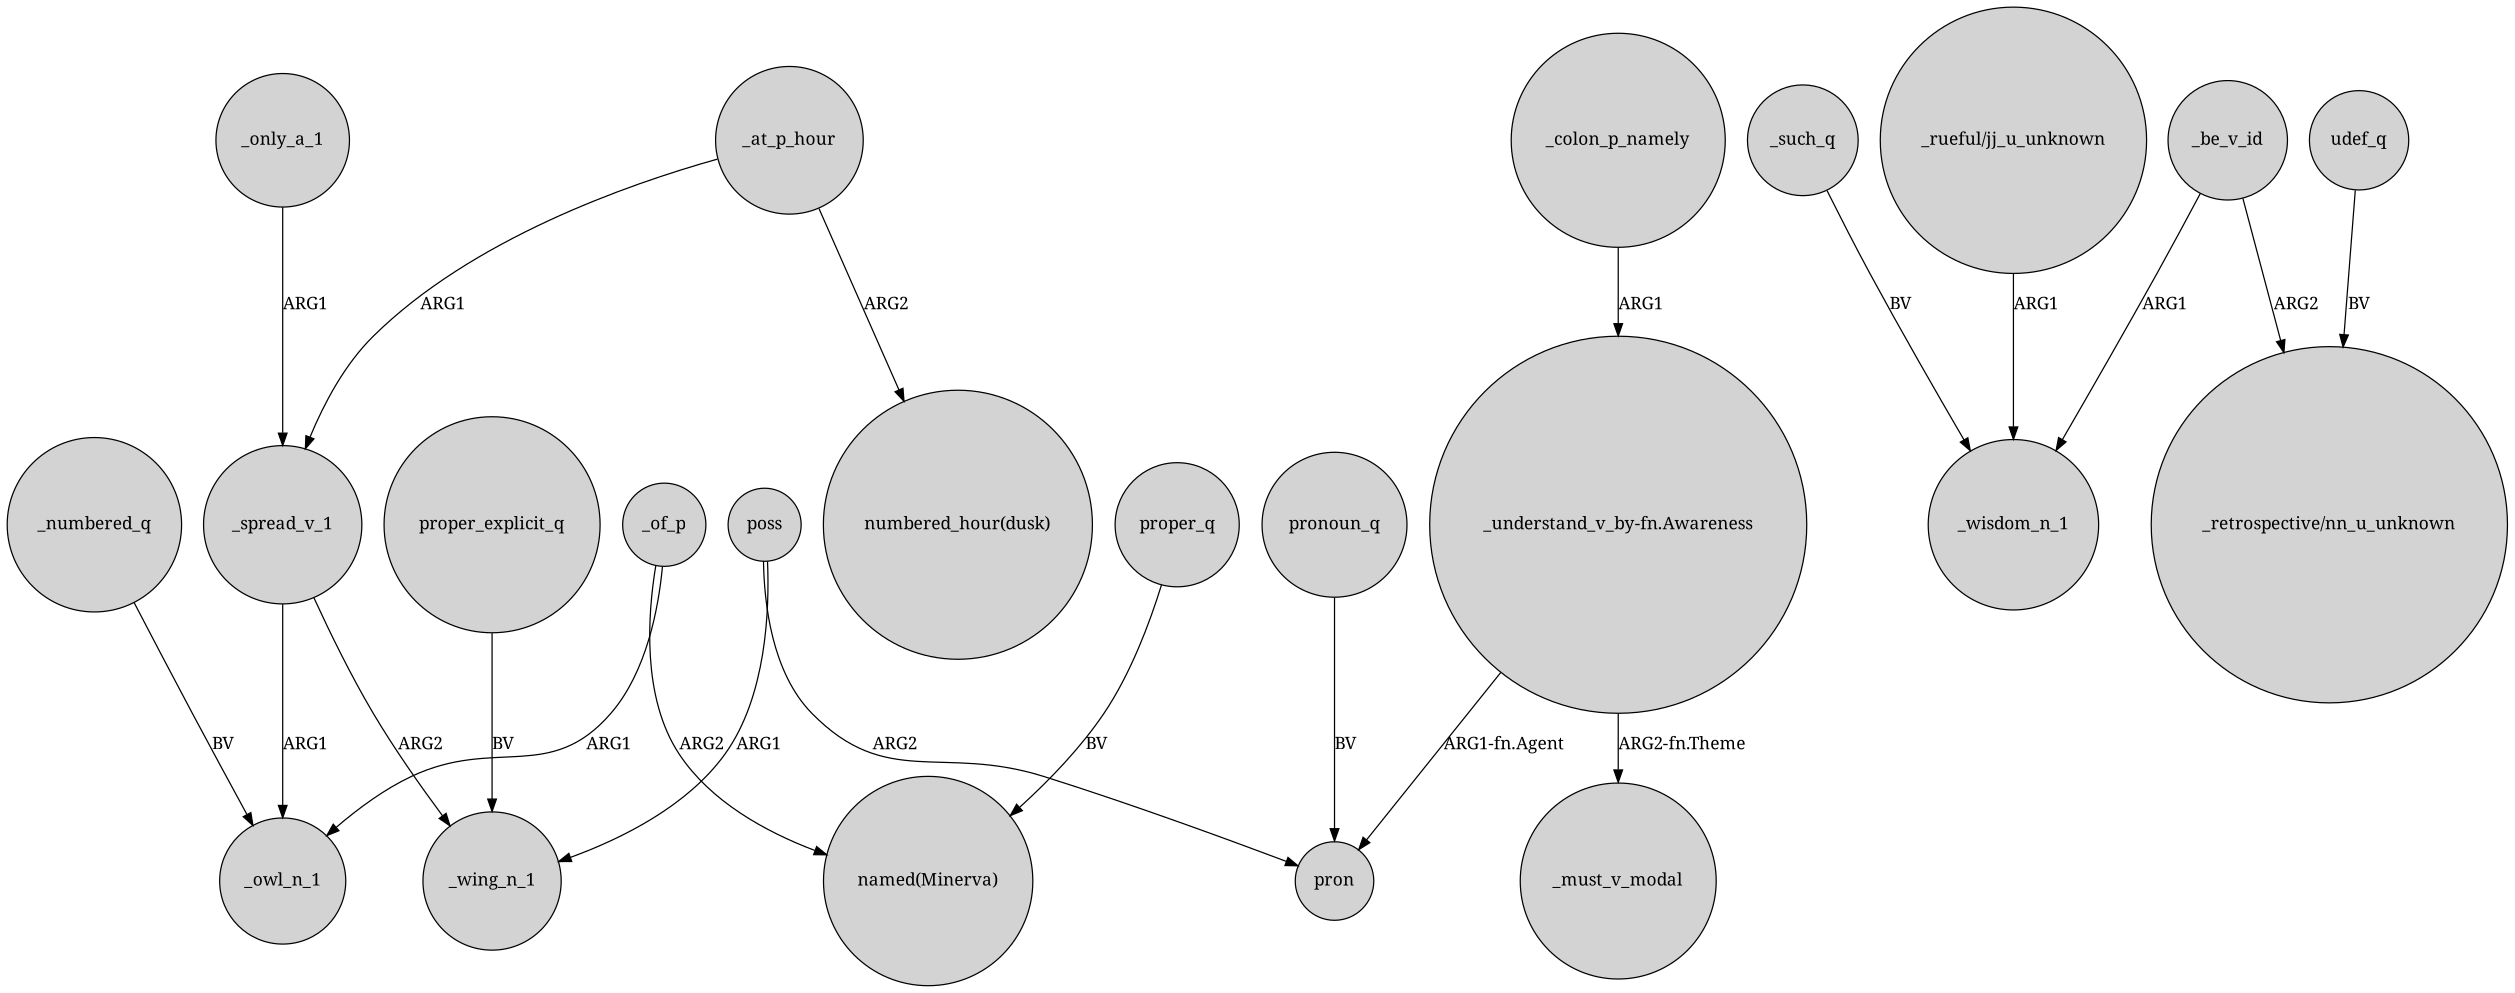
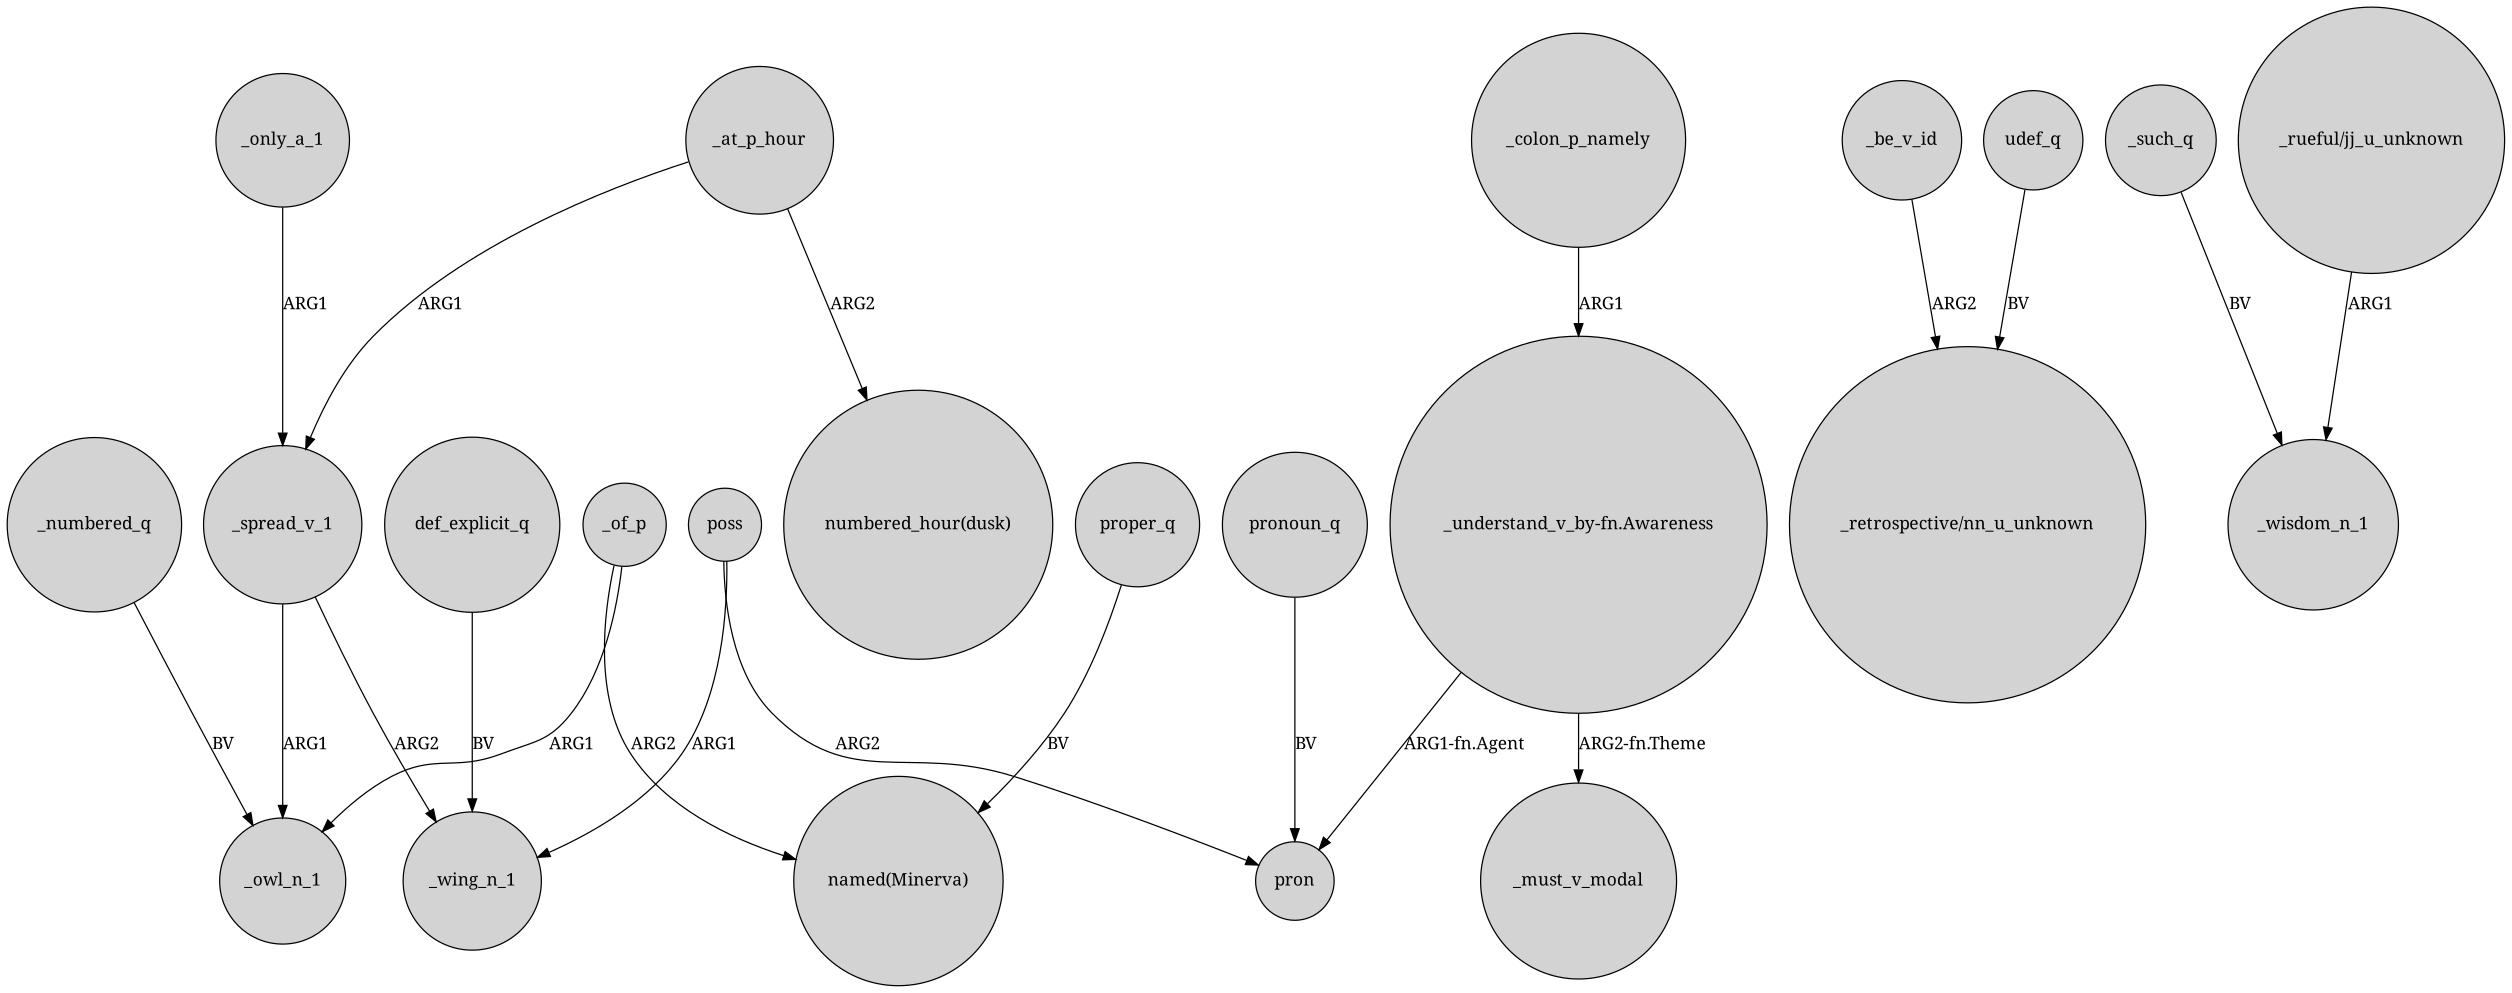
(2133, 317) -> none
(492, 525) -> (472, 525)
